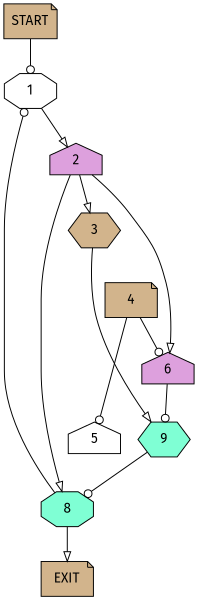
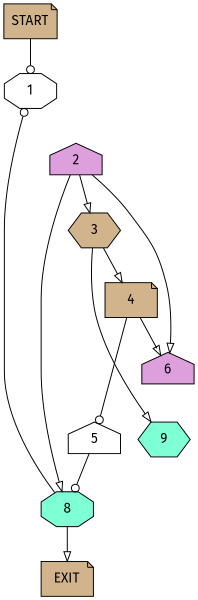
(52, 124) -> none
none -> (110, 261)
(149, 333) -> (149, 333)
(166, 399) -> none
(119, 472) -> (83, 469)
